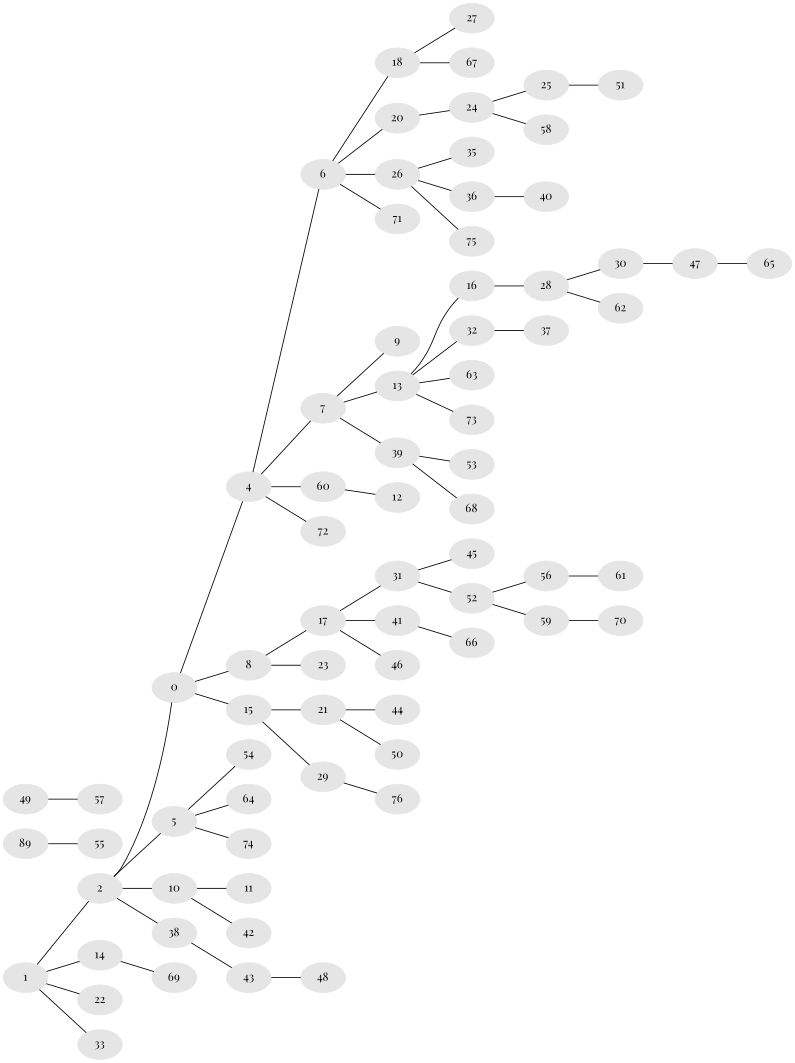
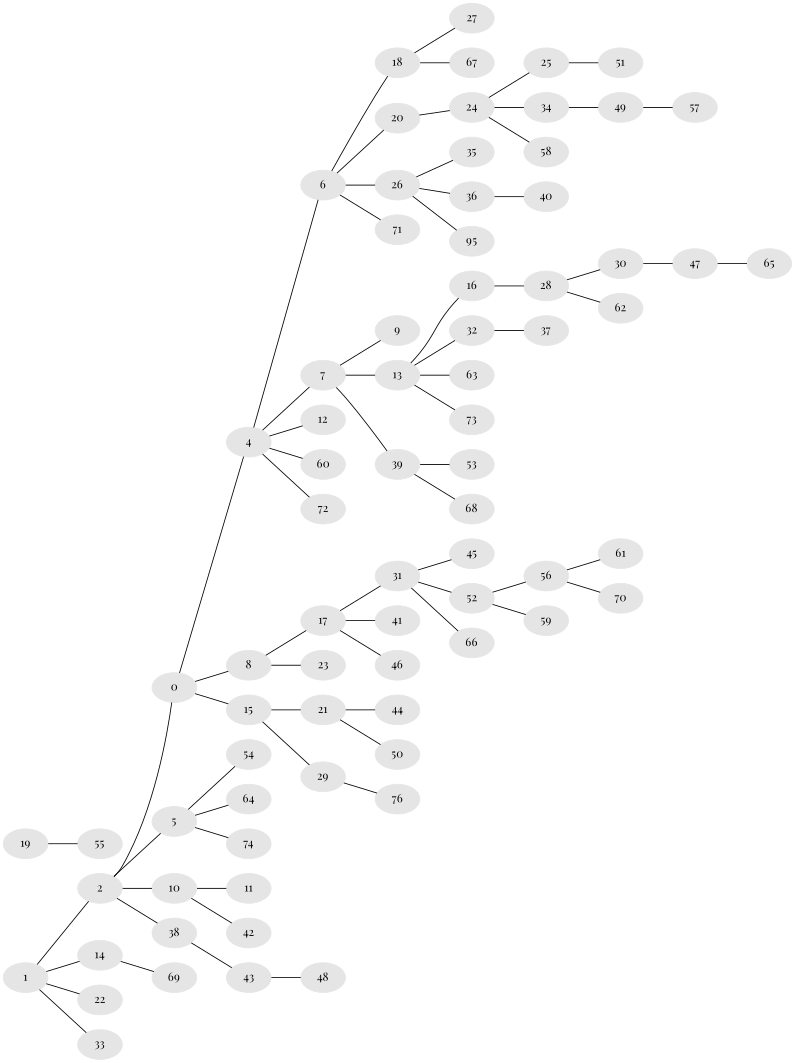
none -> (546, 107)
(472, 241) -> (472, 241)
(360, 492) -> (286, 431)
(584, 621) -> (584, 587)
(435, 632) -> (435, 610)
(26, 844) -> (26, 844)
